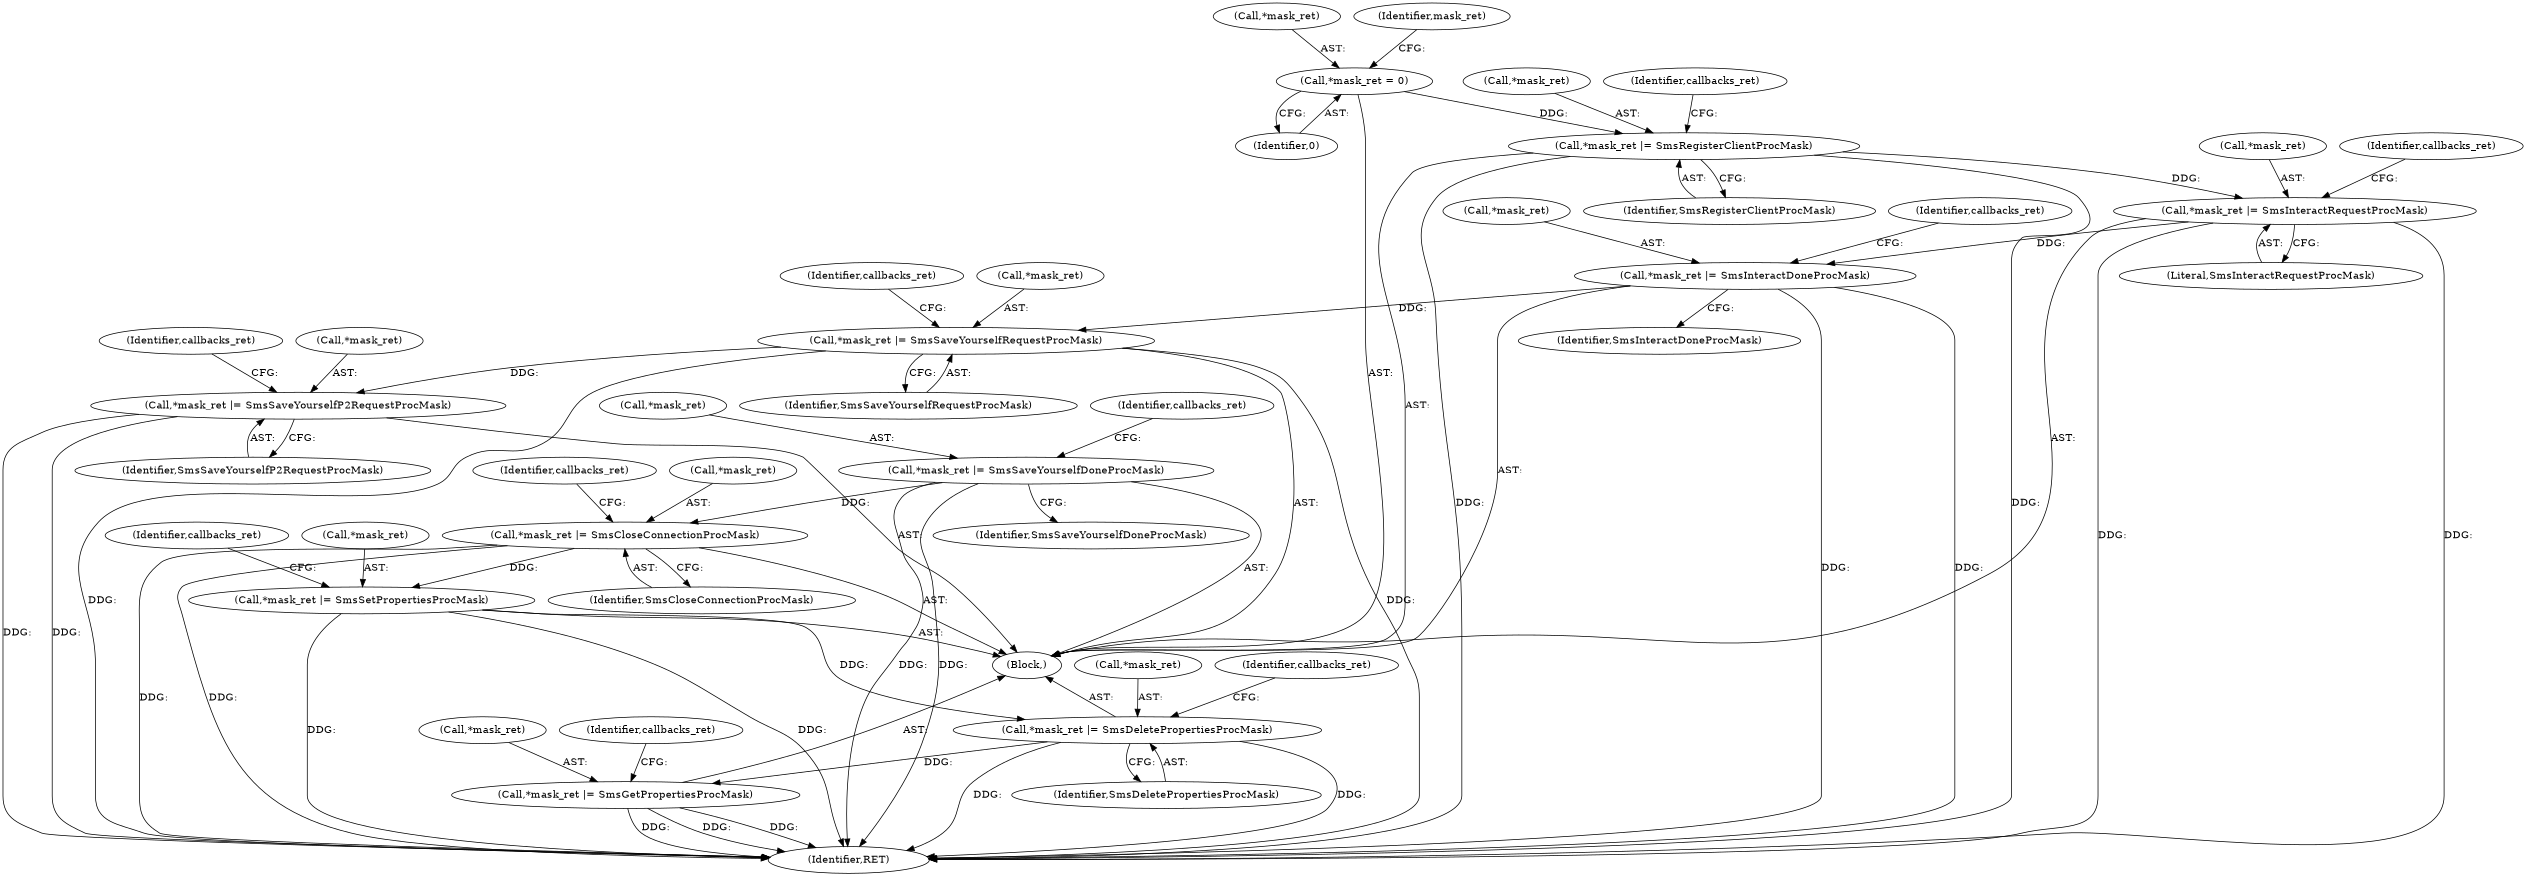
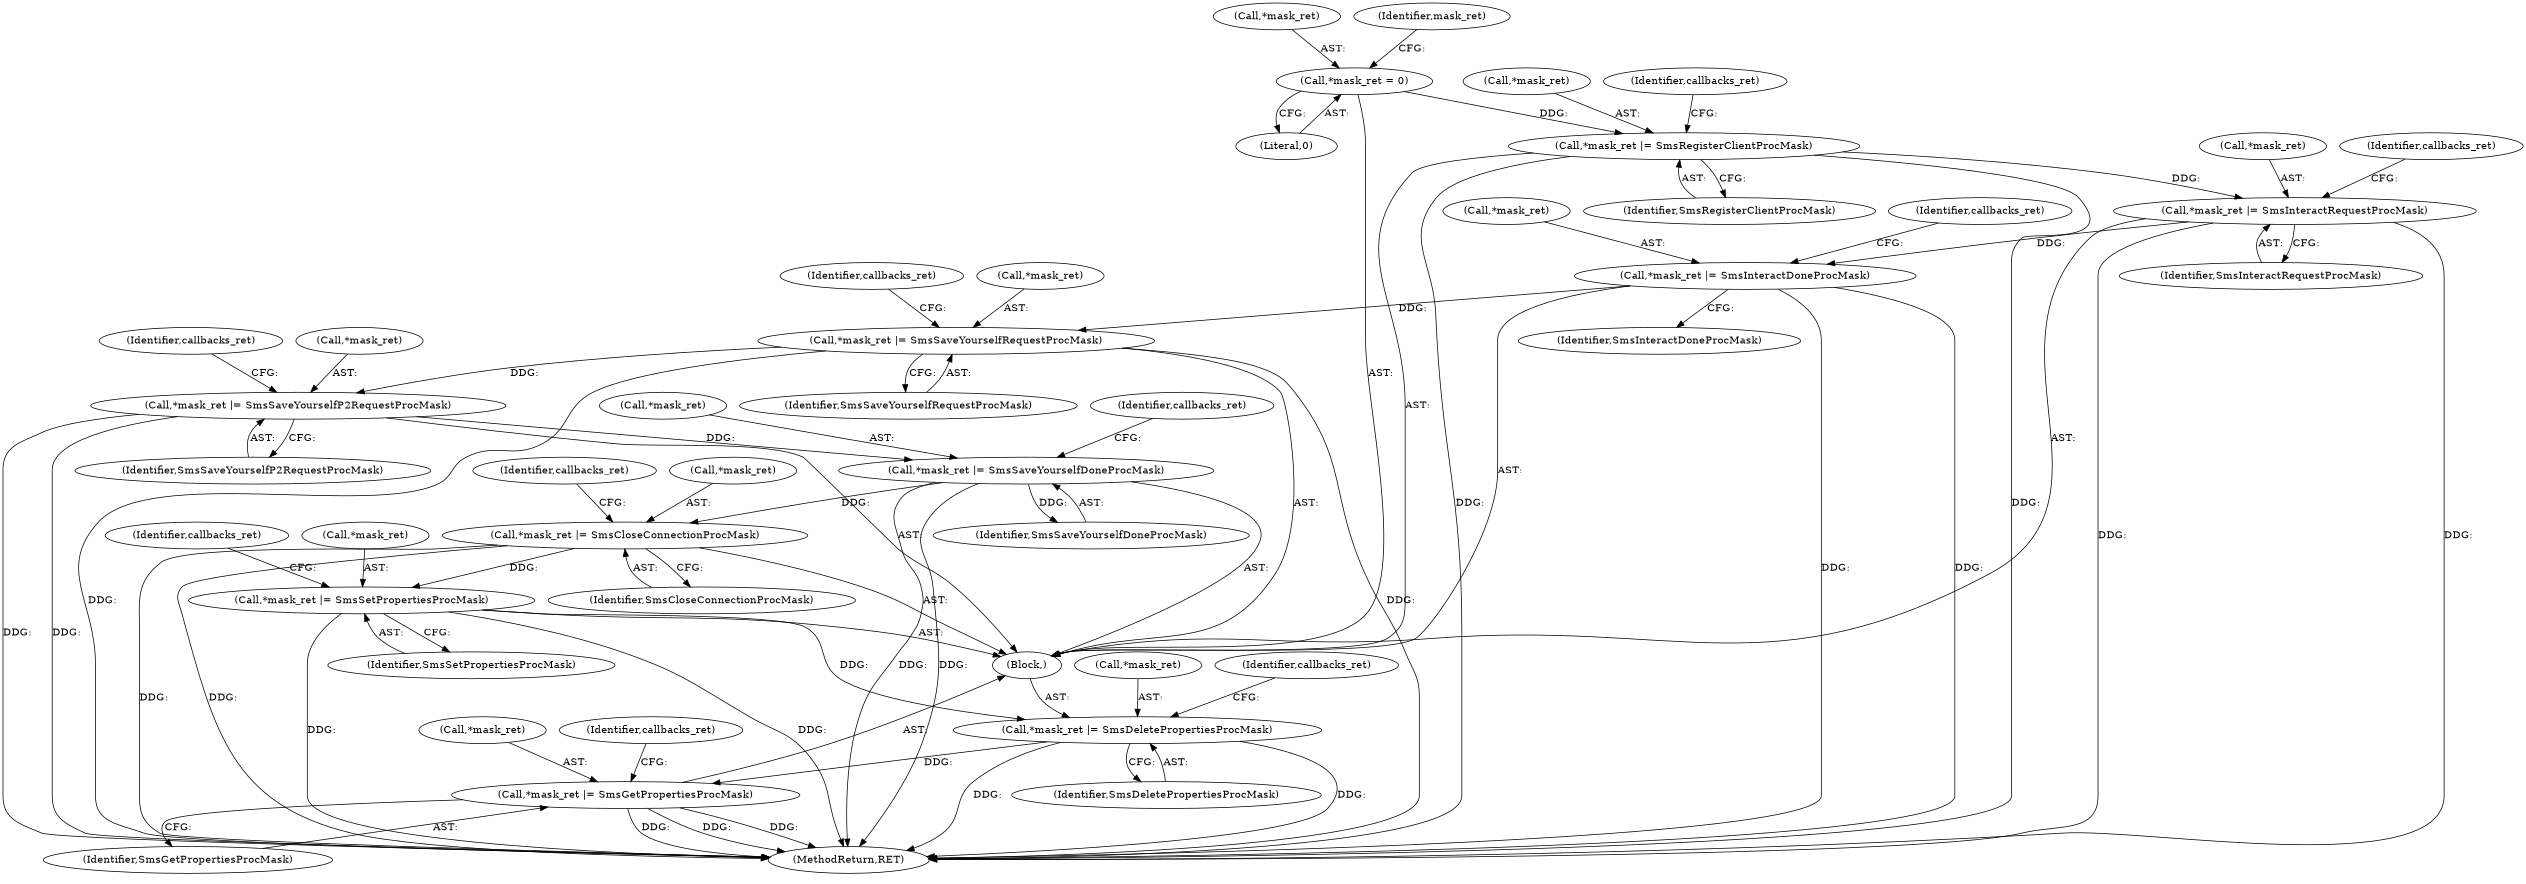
(1287, 146) -> (1287, 146)
(2271, 276) -> (2271, 276)
none -> (660, 438)
(1055, 503) -> (1055, 503)
none -> (1075, 503)
none -> (471, 665)
(1084, 699) -> (1042, 701)
none -> (188, 860)
(849, 860) -> (849, 860)
